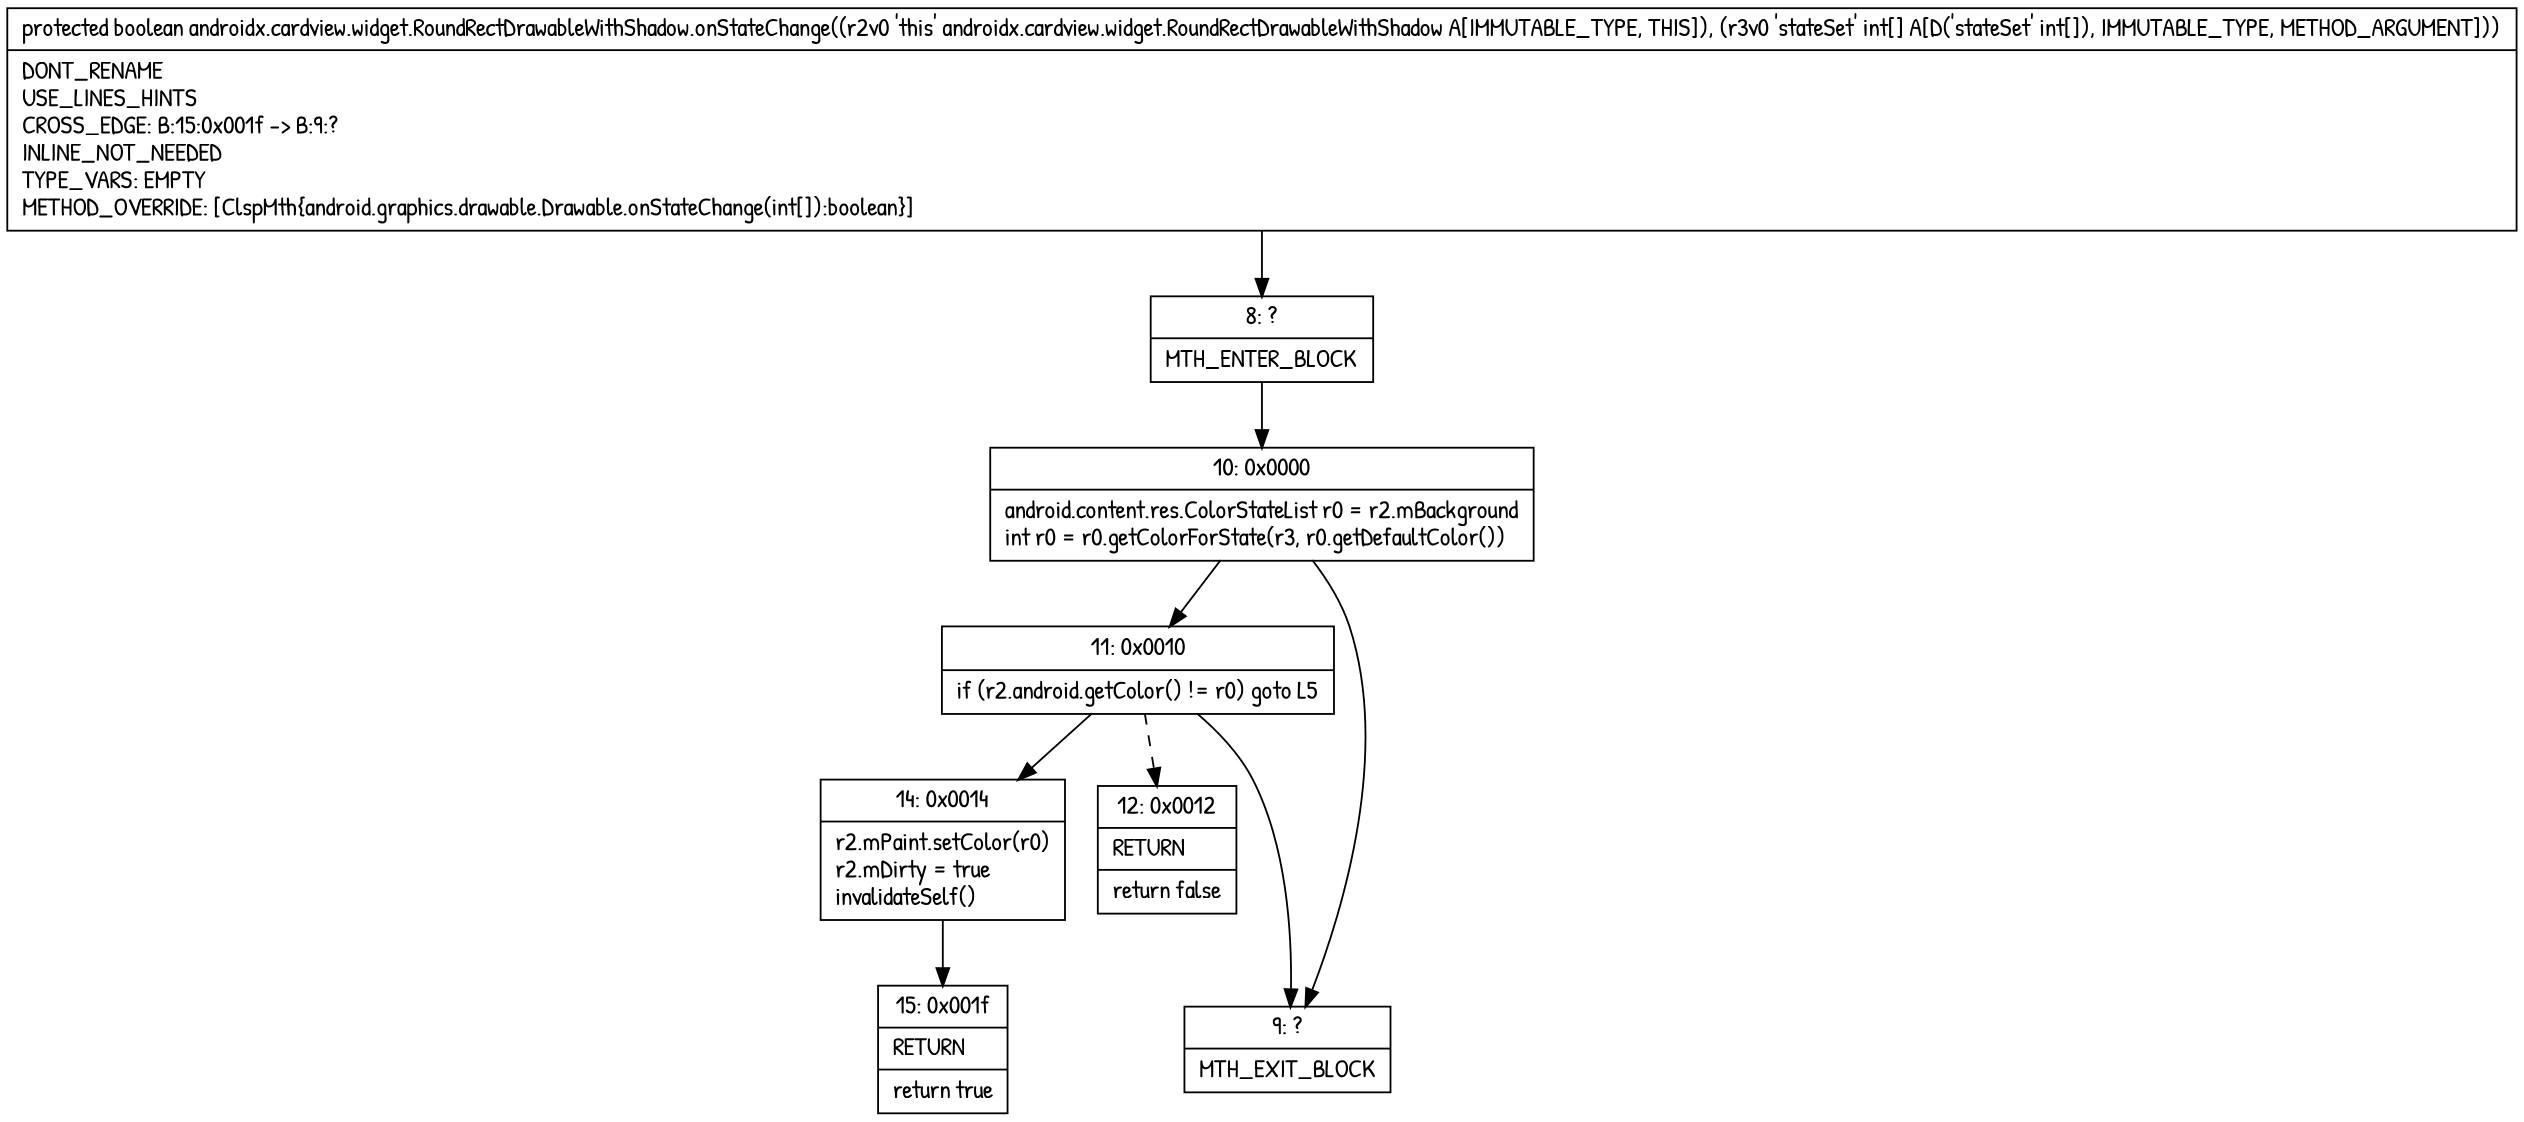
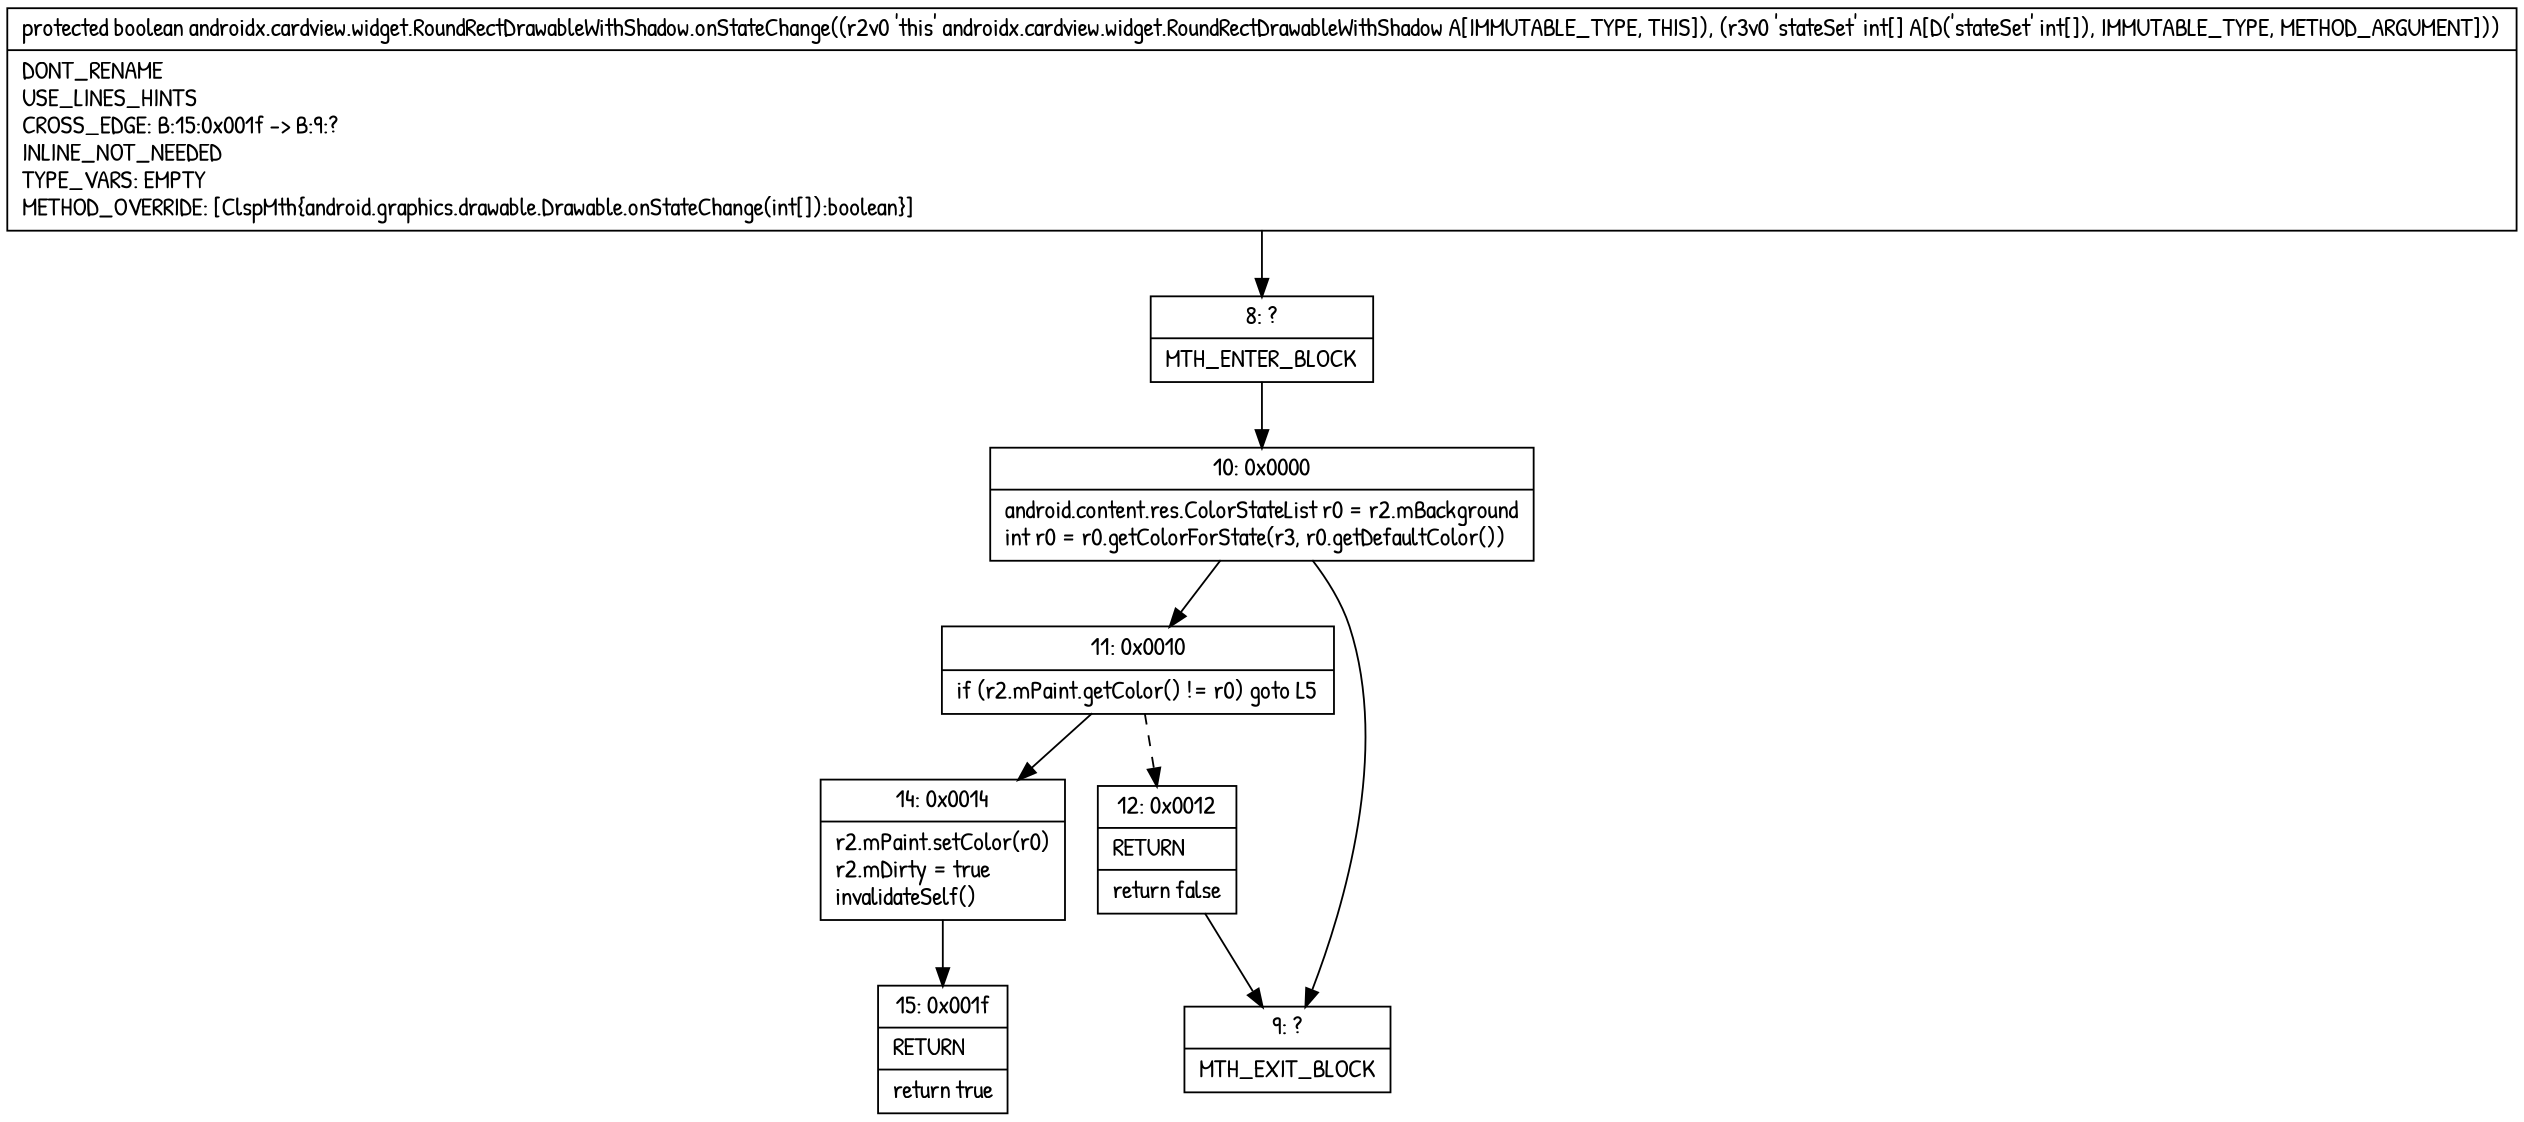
(1138, 691) -> (1137, 691)
(1275, 839) -> (1229, 952)
